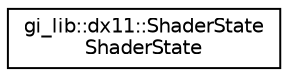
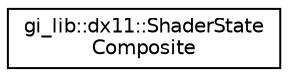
(144, 38) -> (144, 38)
